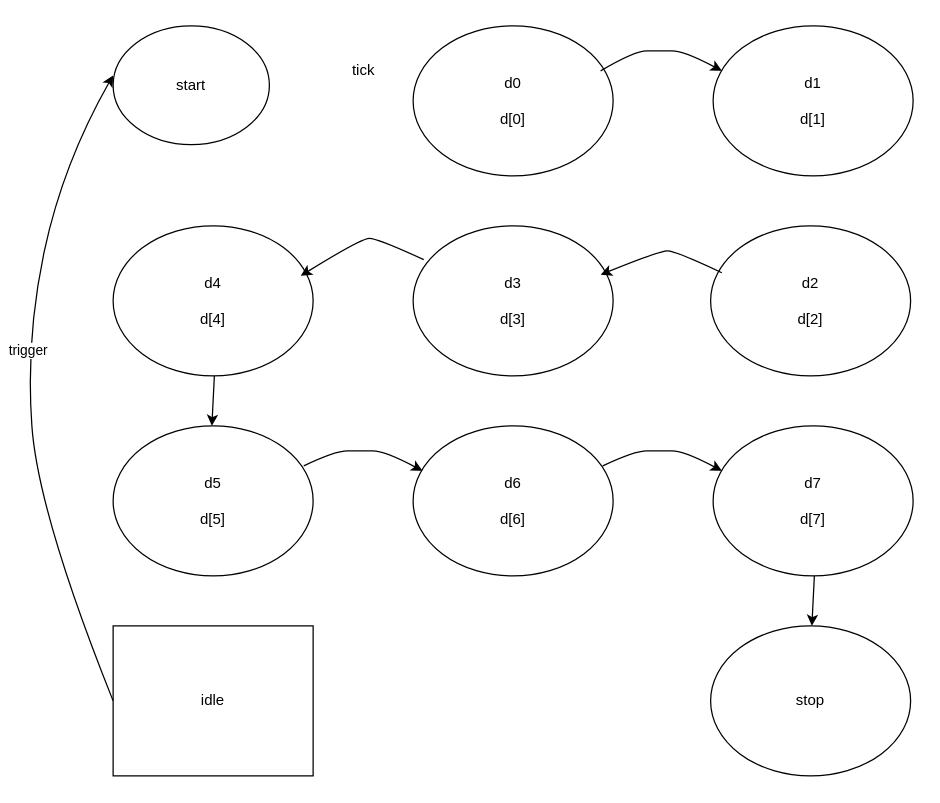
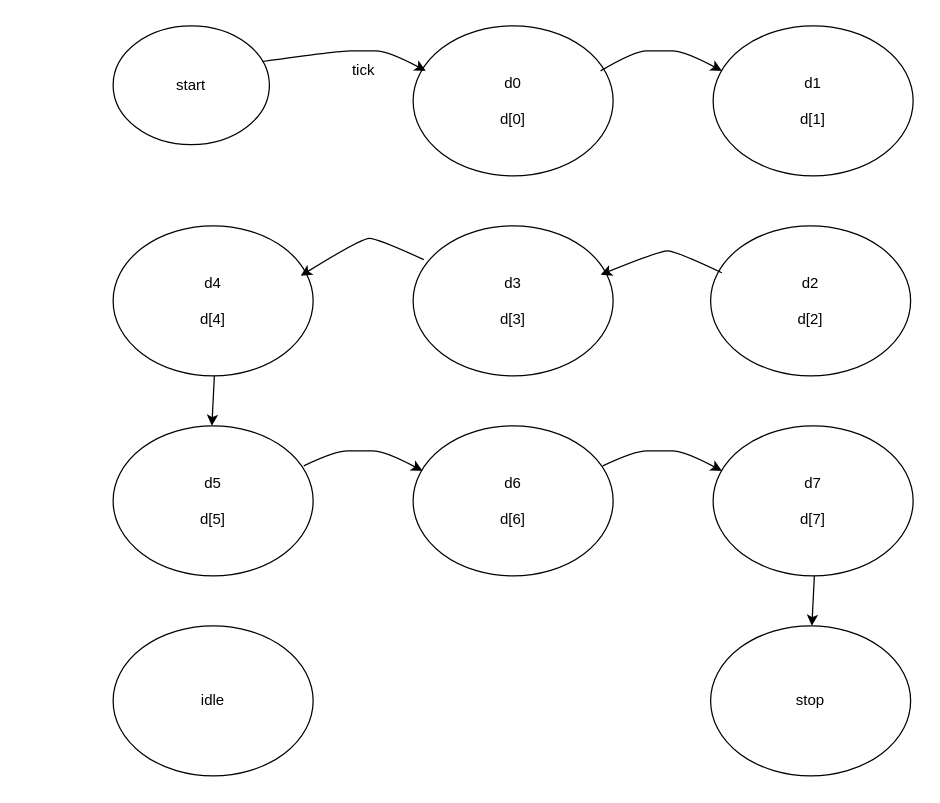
none -> (337, 52)
(30, 393) -> none
(213, 701) -> (213, 701)
